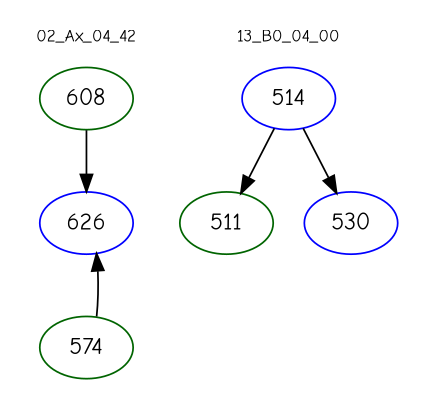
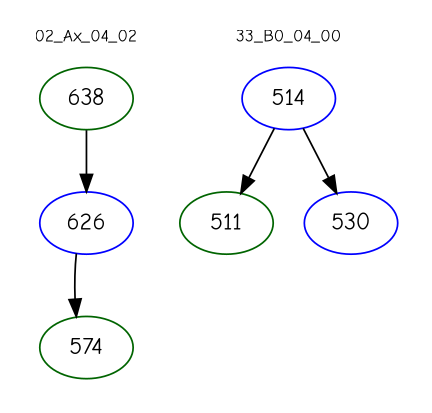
(86, 37) -> (86, 37)
(289, 37) -> (289, 37)
(86, 99) -> (86, 99)
(98, 294) -> (75, 276)
